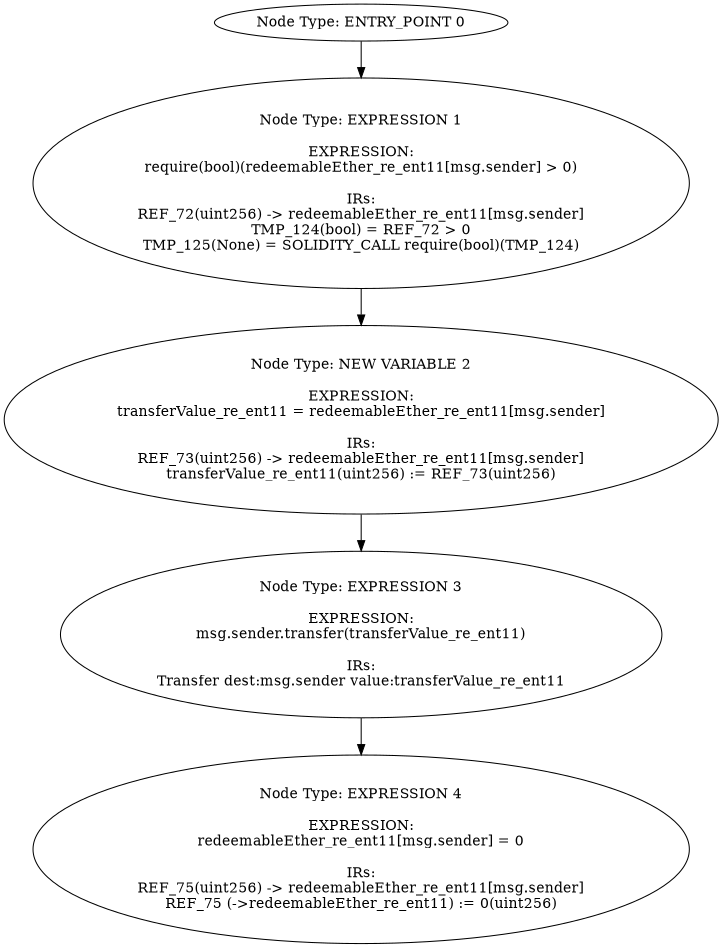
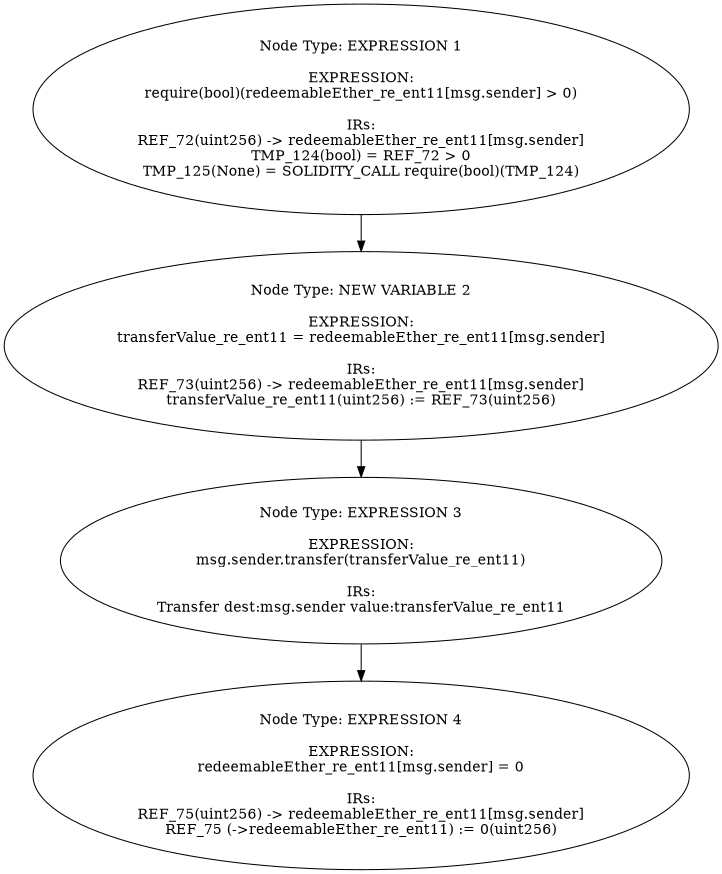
(361, 23) -> none
